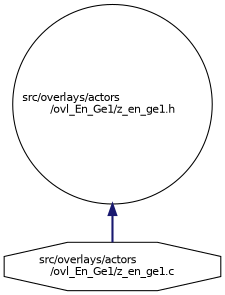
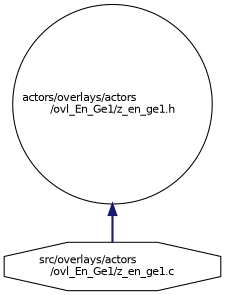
(112, 104) -> (112, 104)
